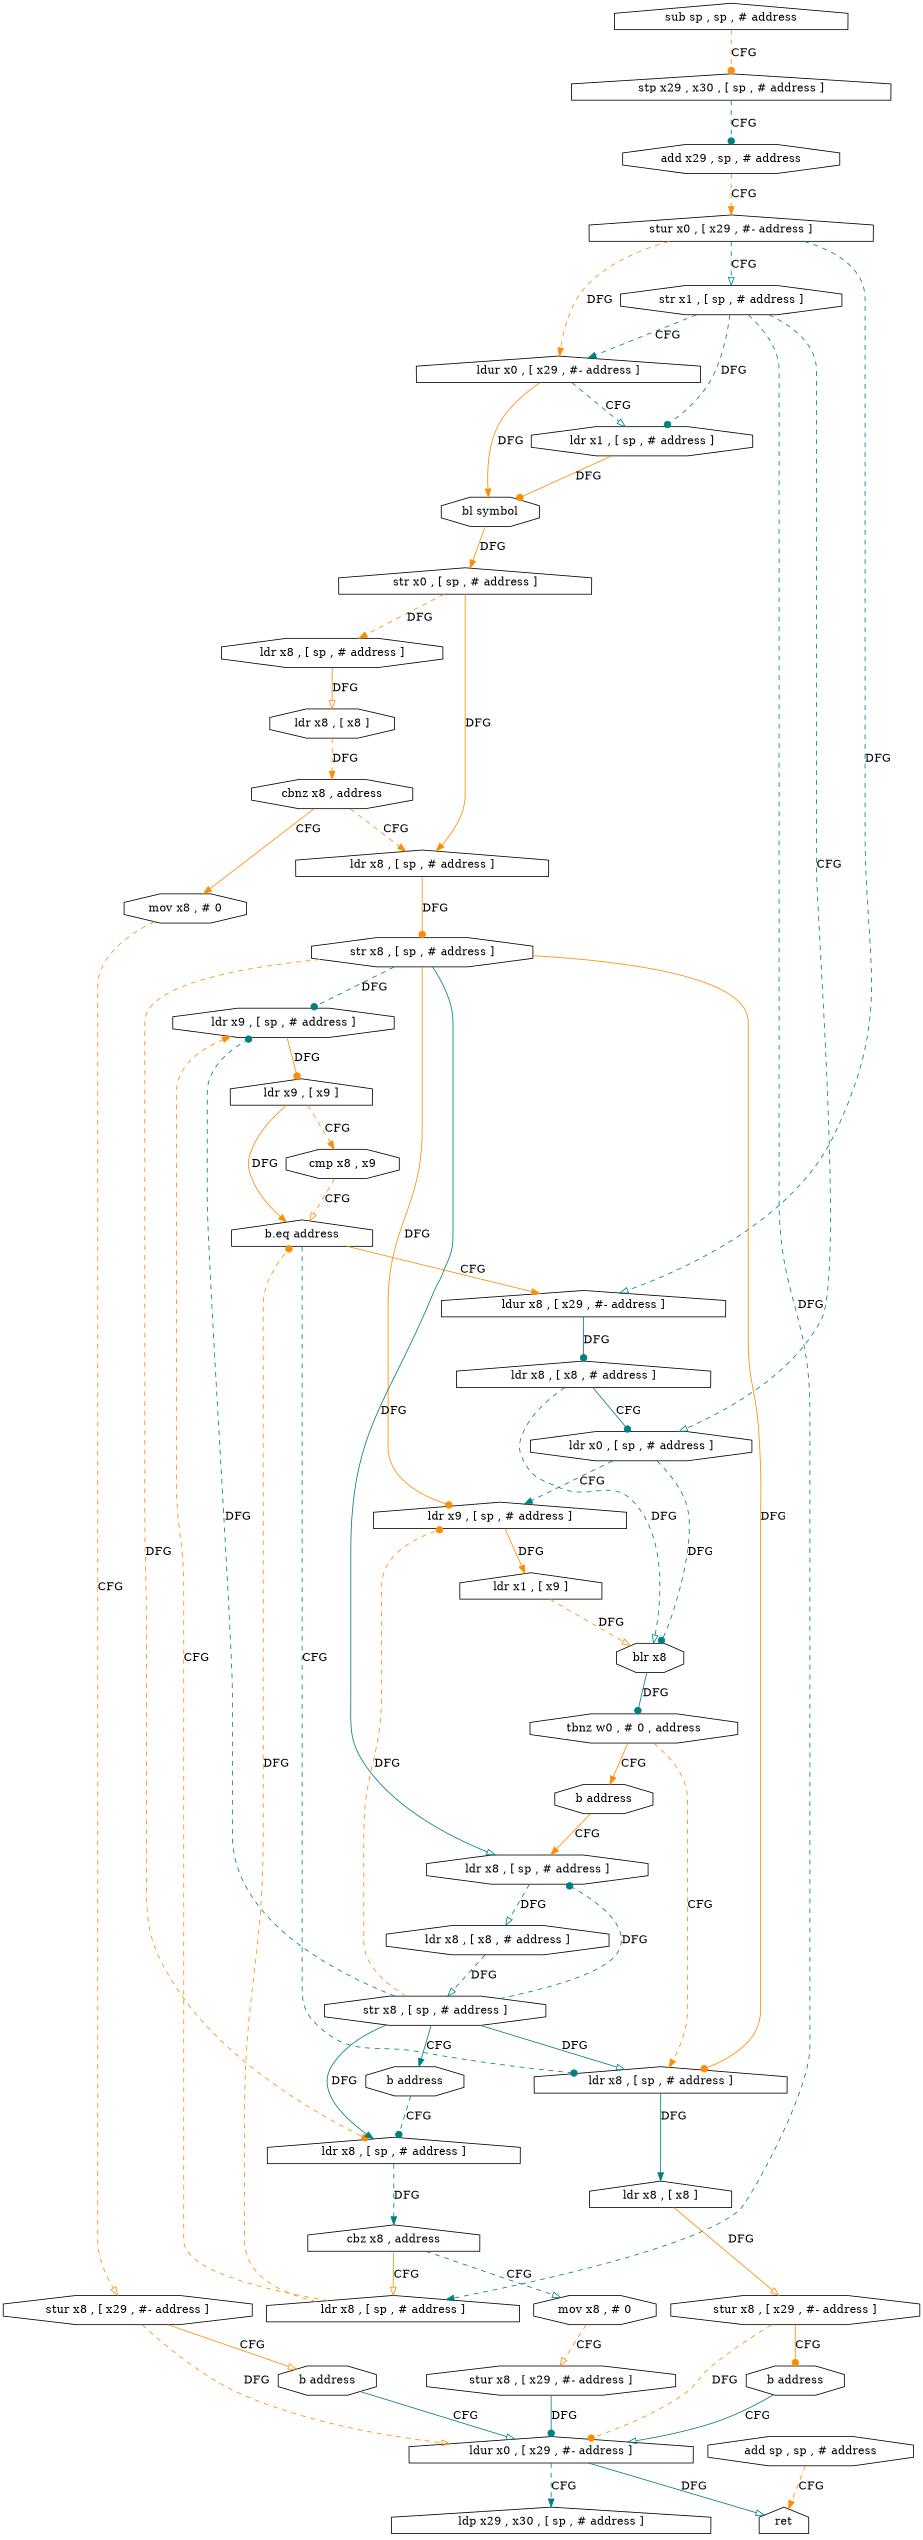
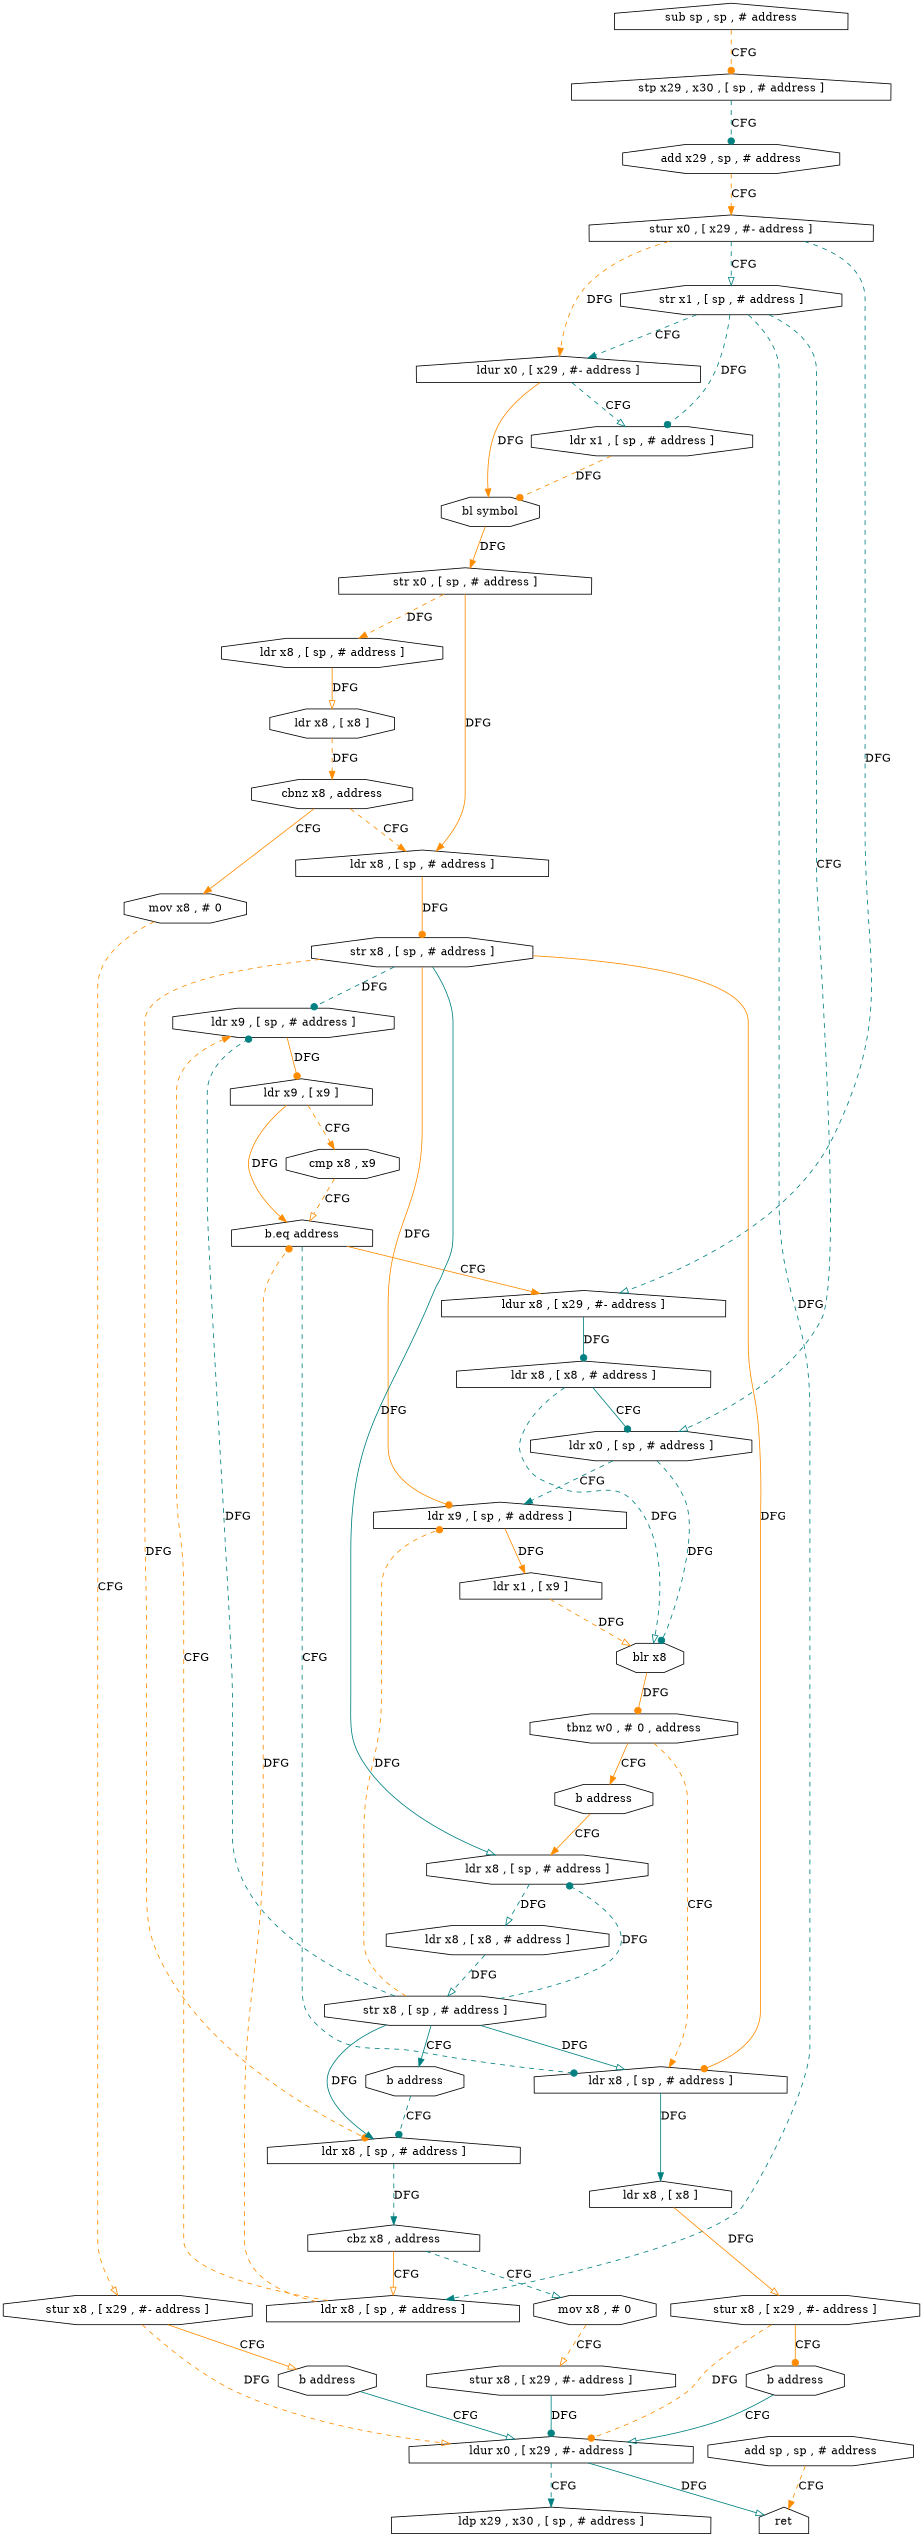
(567, 476) -> (567, 476)
(643, 1690) -> (643, 1690)
